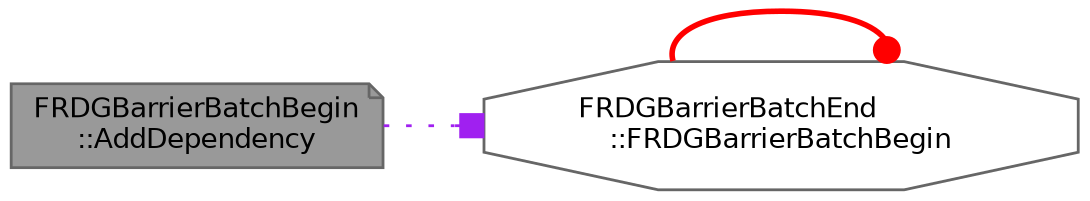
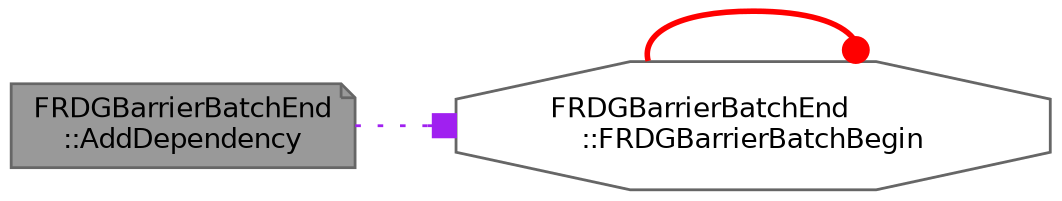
(197, 126) -> (183, 126)
